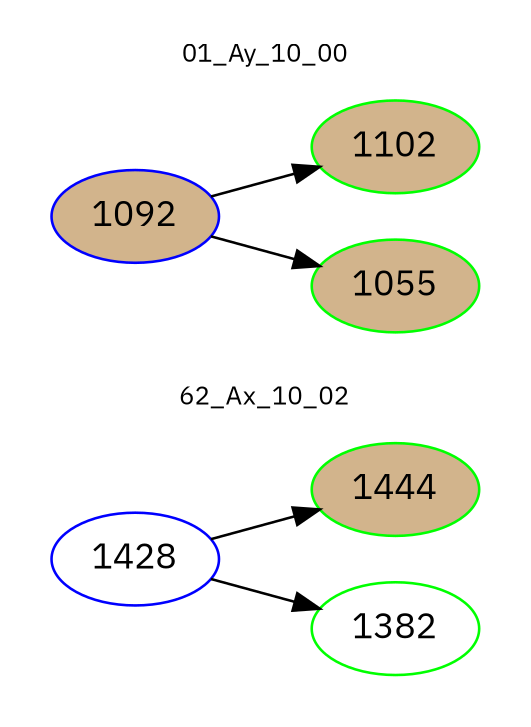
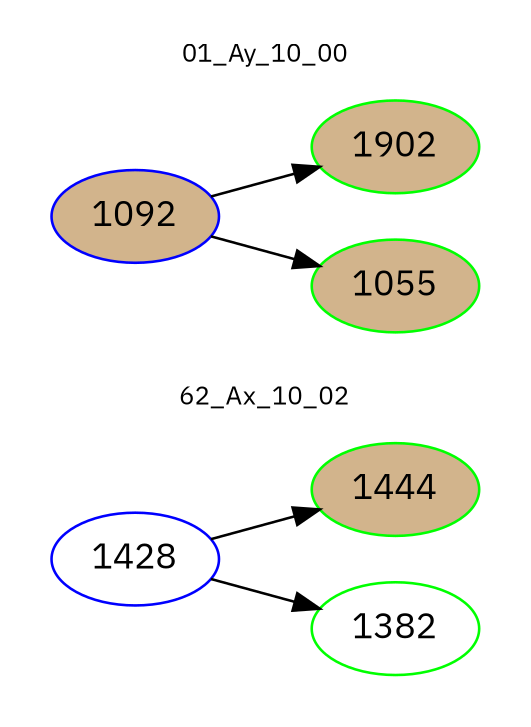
(395, 147) -> (395, 147)
